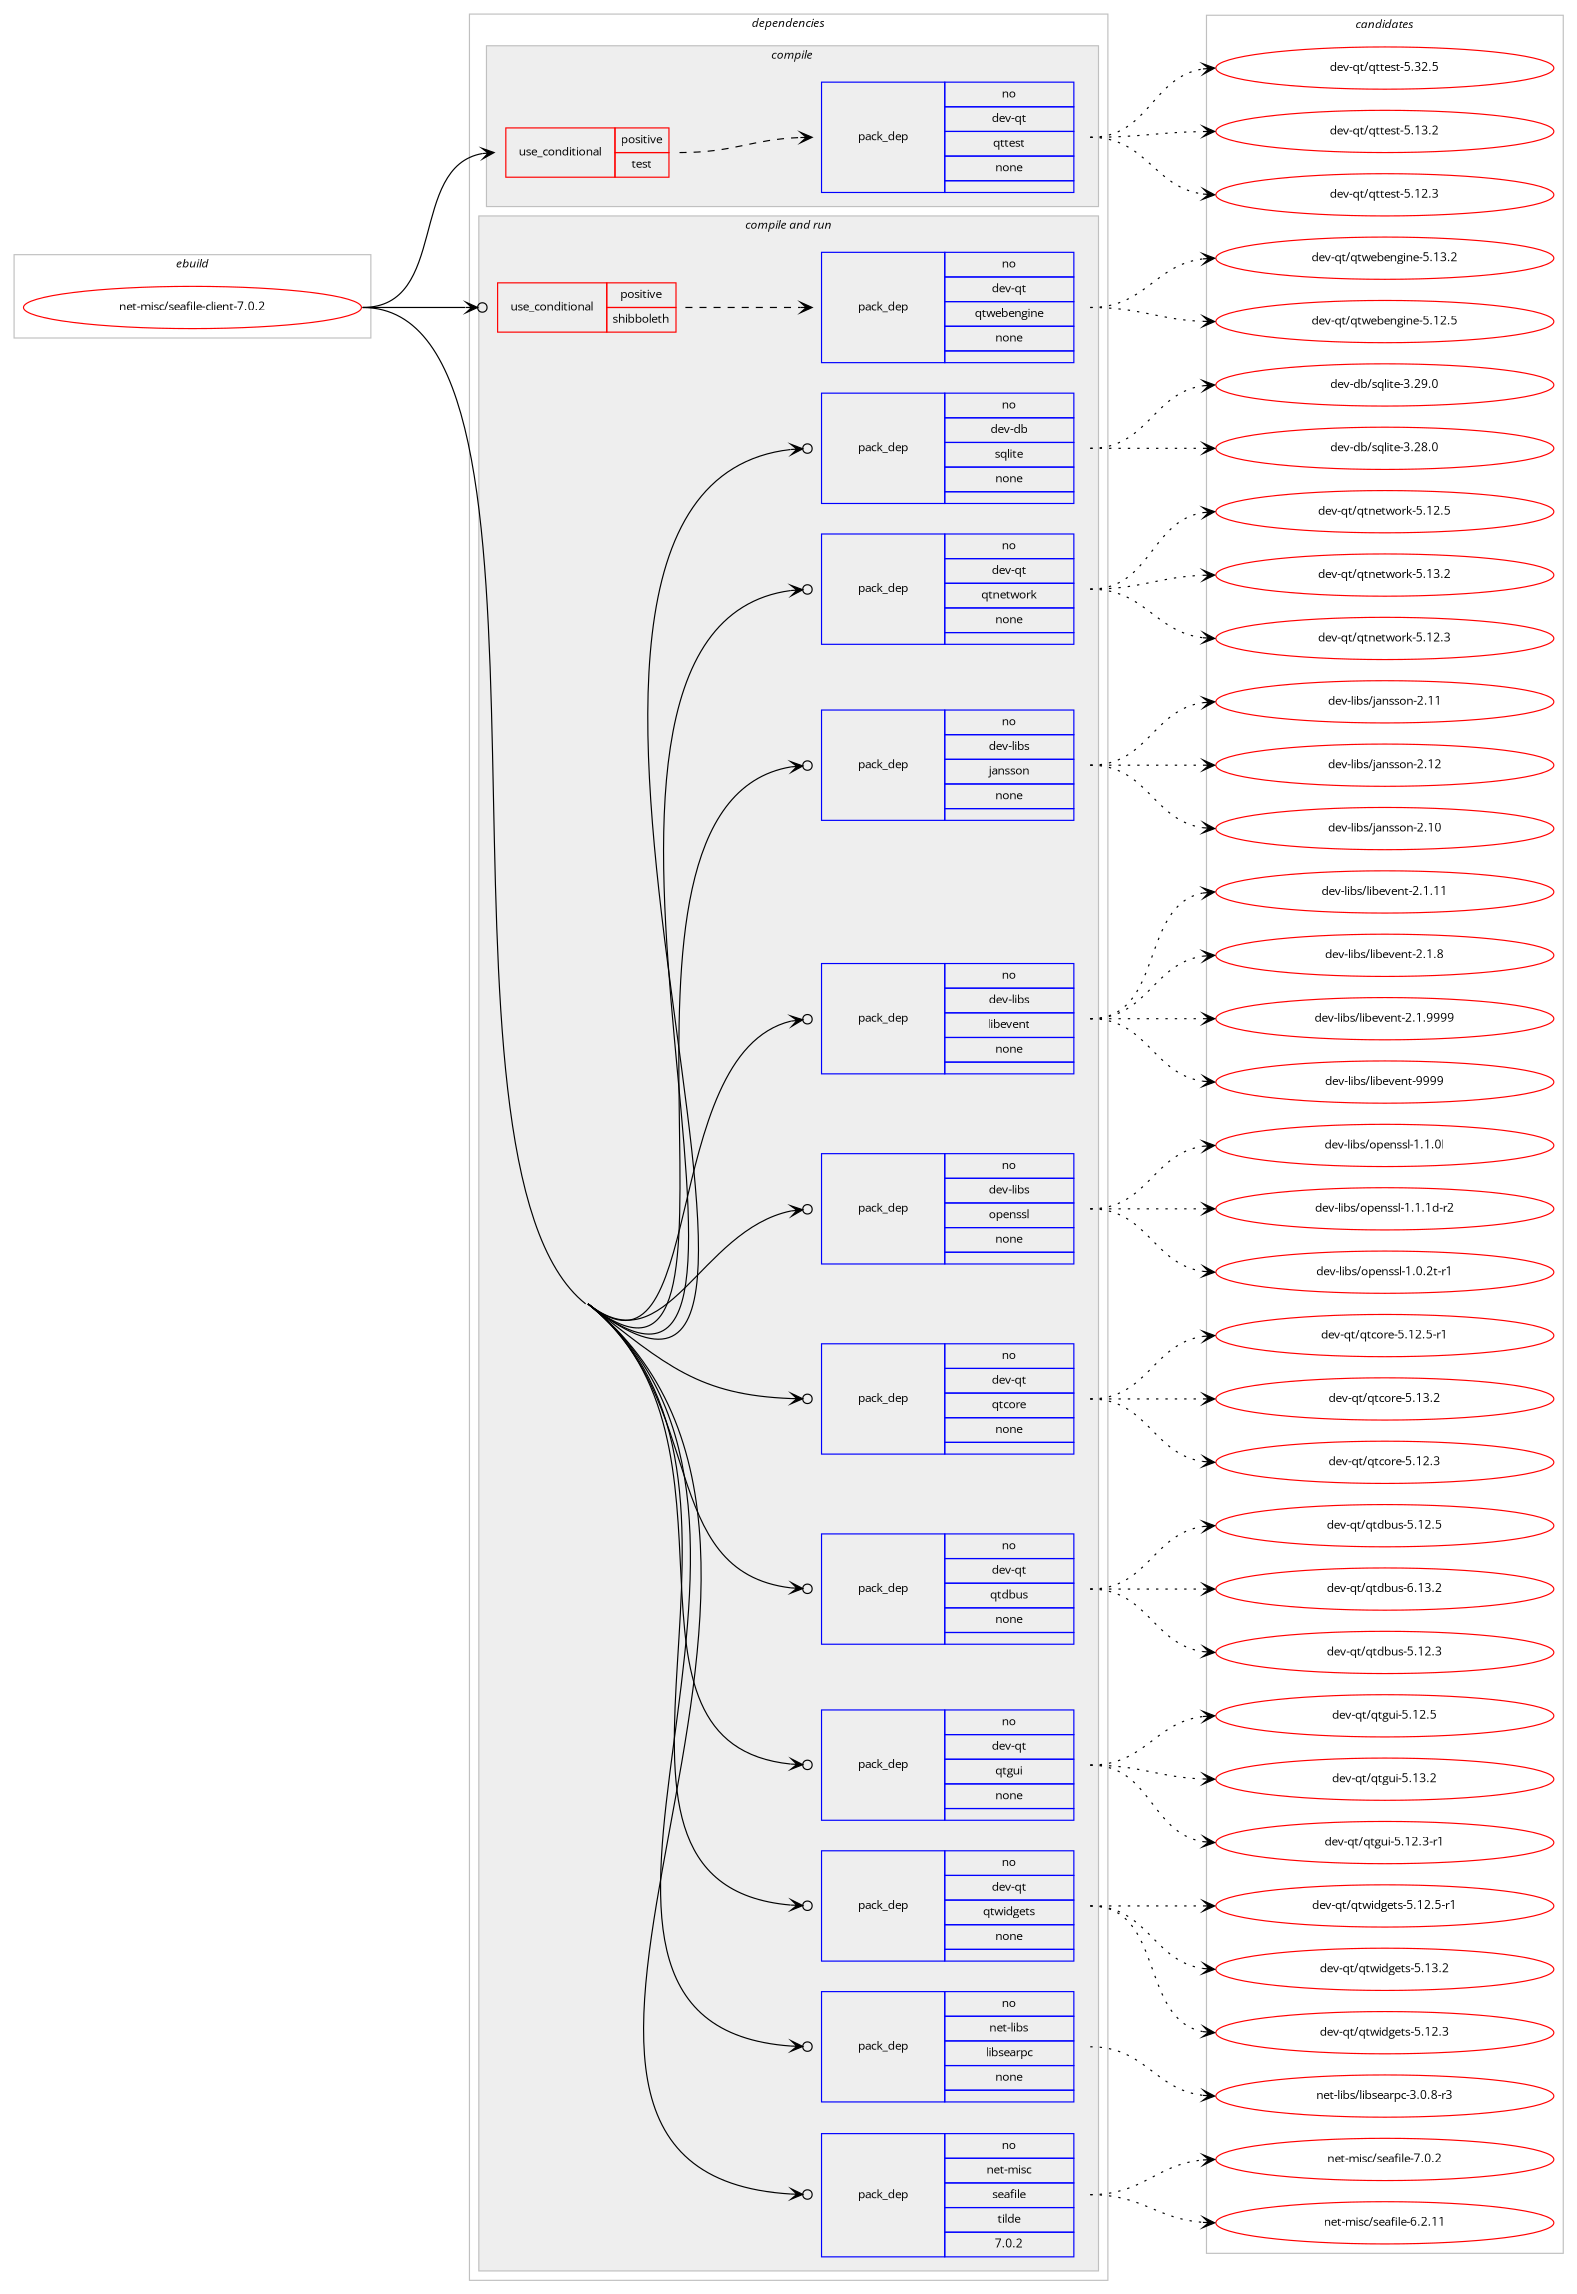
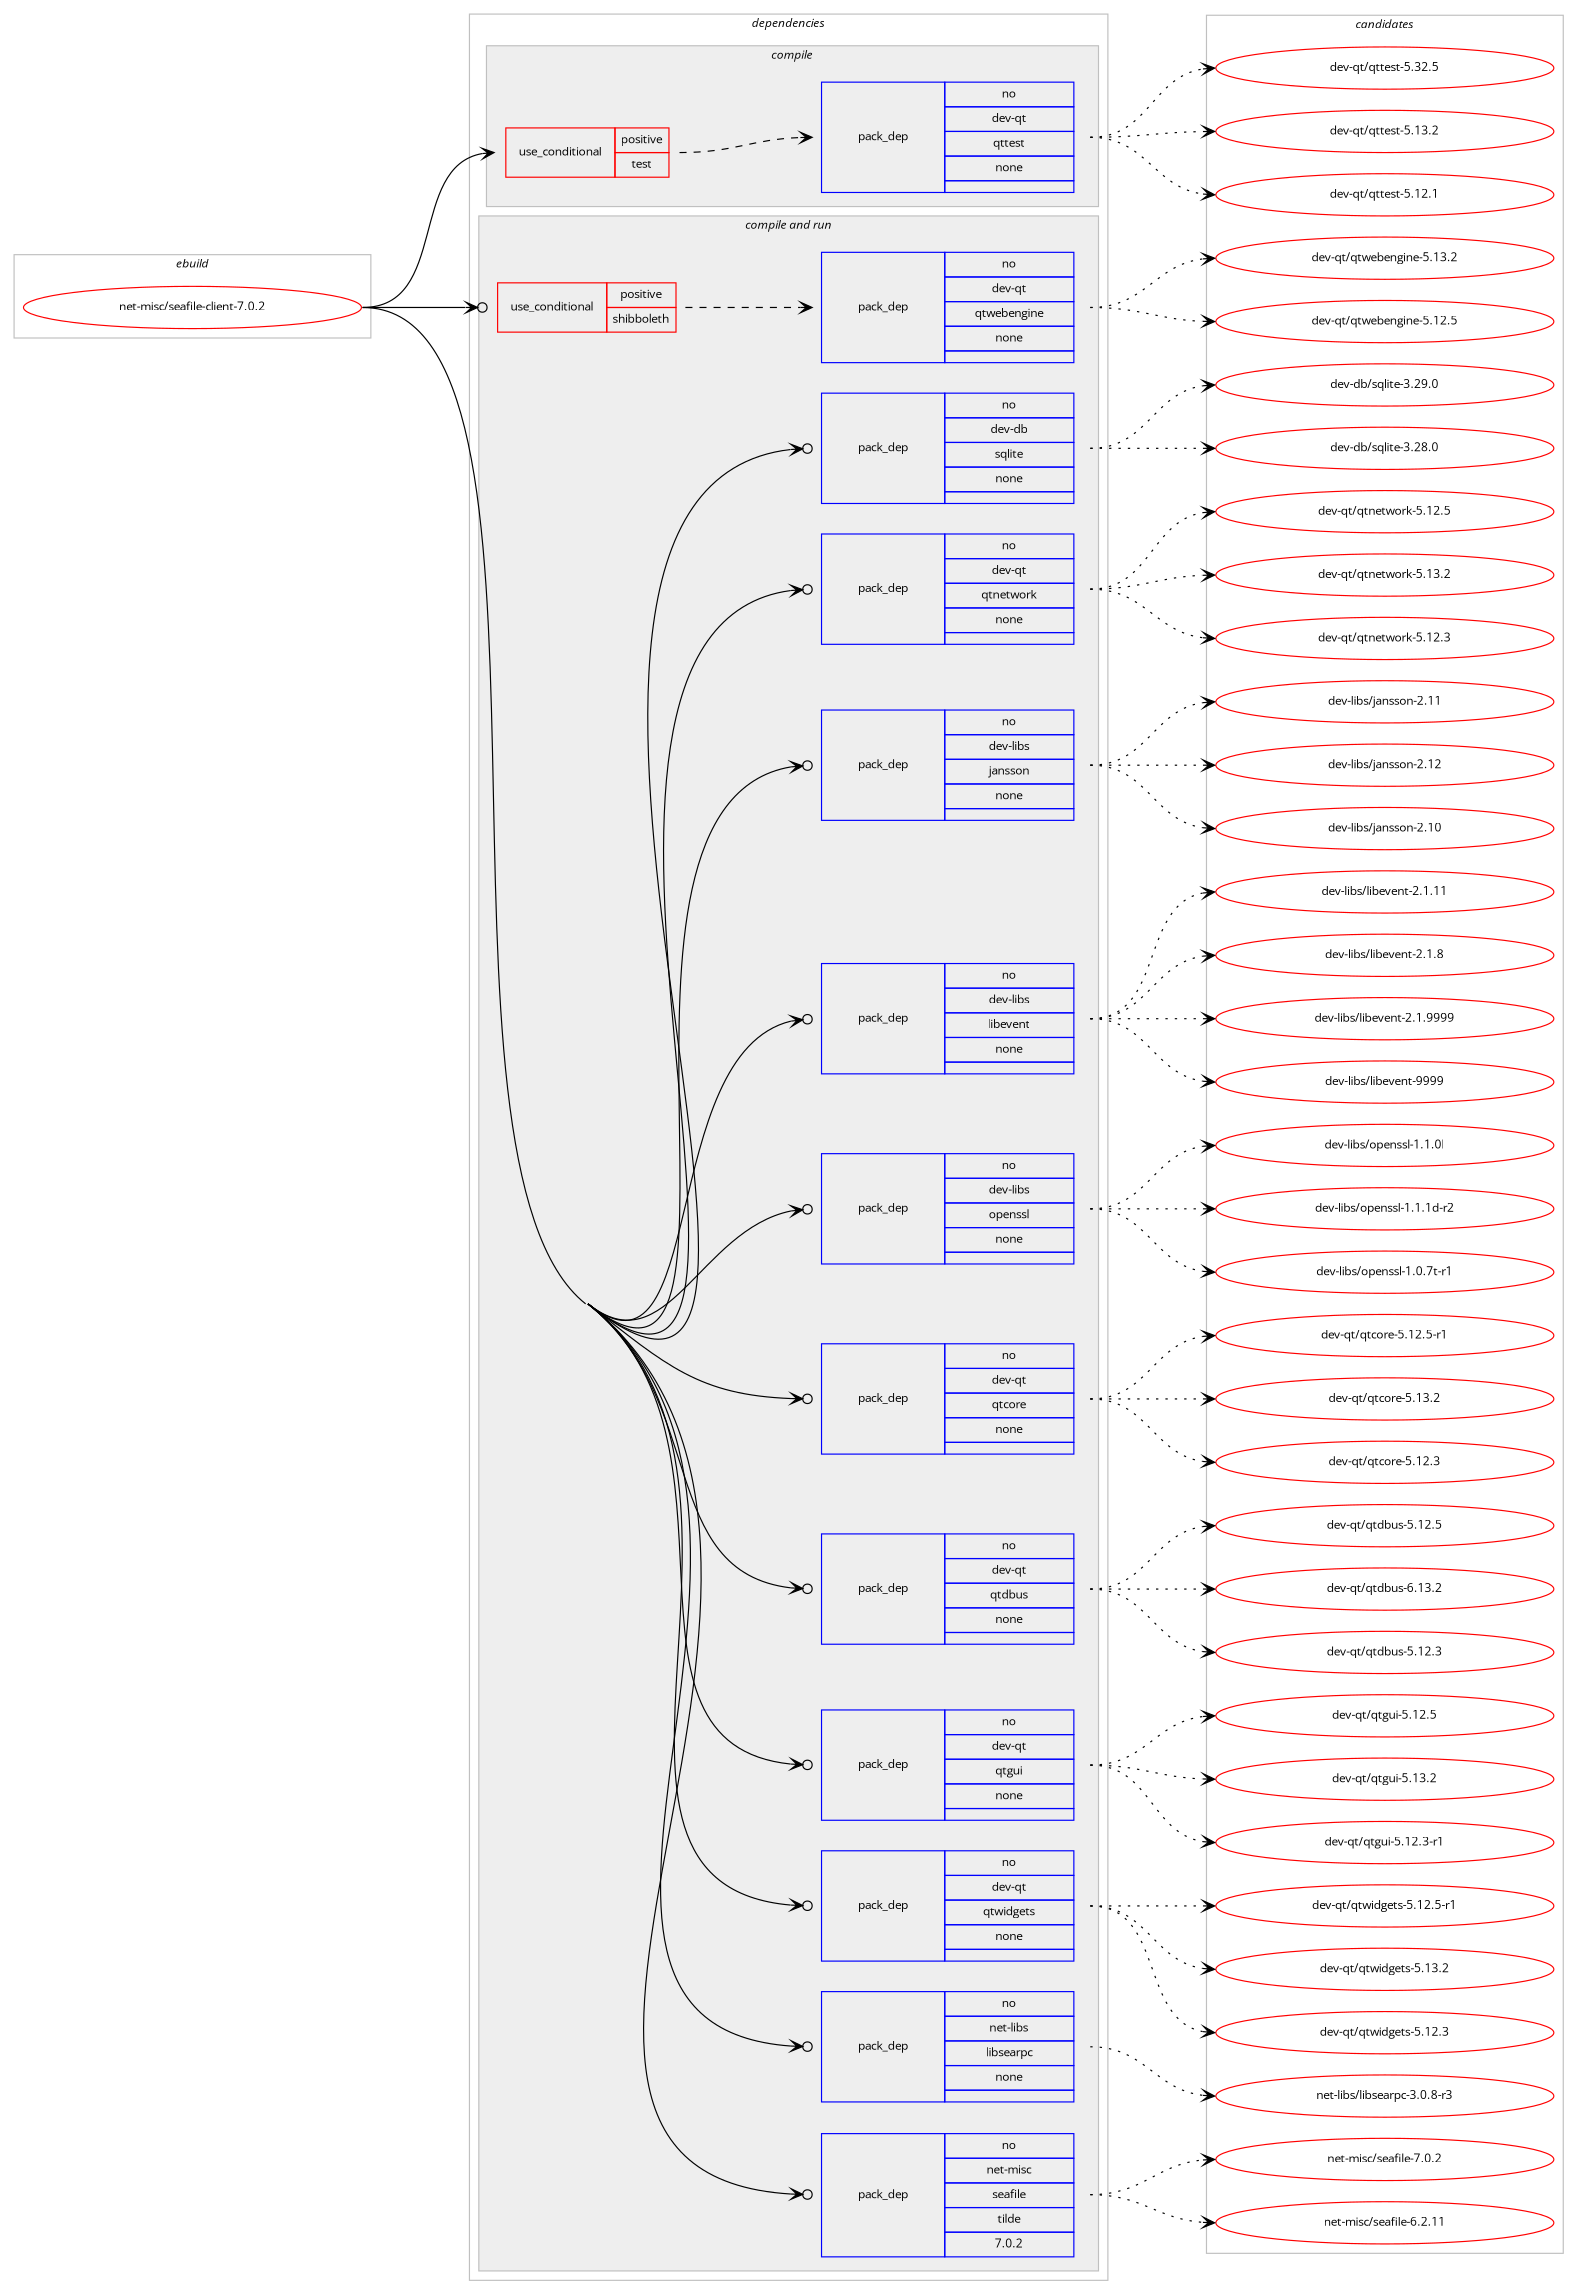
(1385, 195) -> (1385, 195)
(1385, 1272) -> (1385, 1272)
